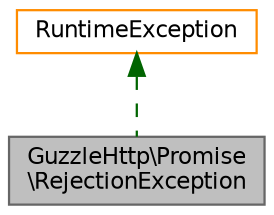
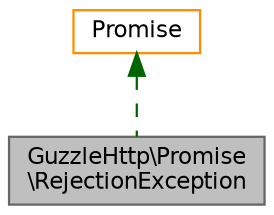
(137, 32) -> (137, 32)
